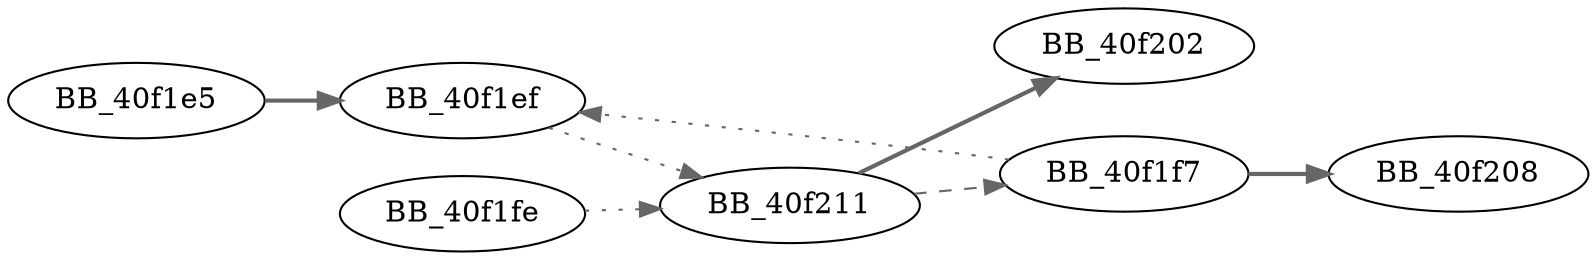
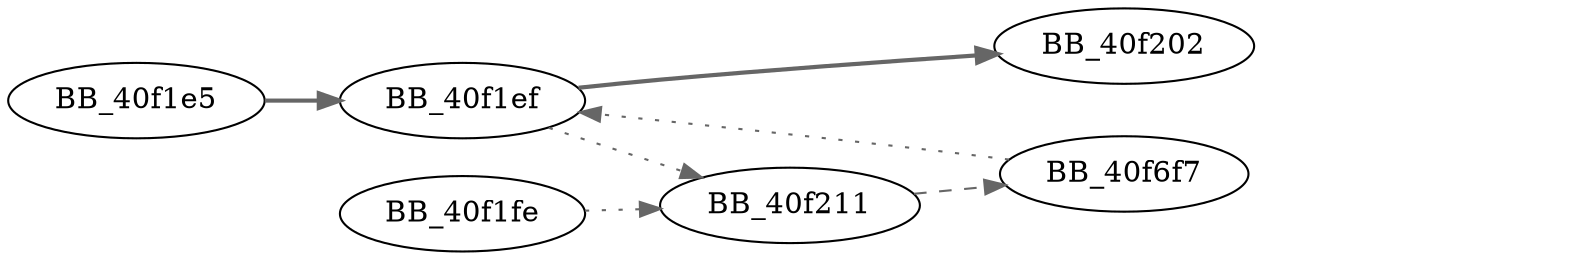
(948, 130) -> (777, 70)
(1124, 174) -> (1124, 174)
(1458, 174) -> none
